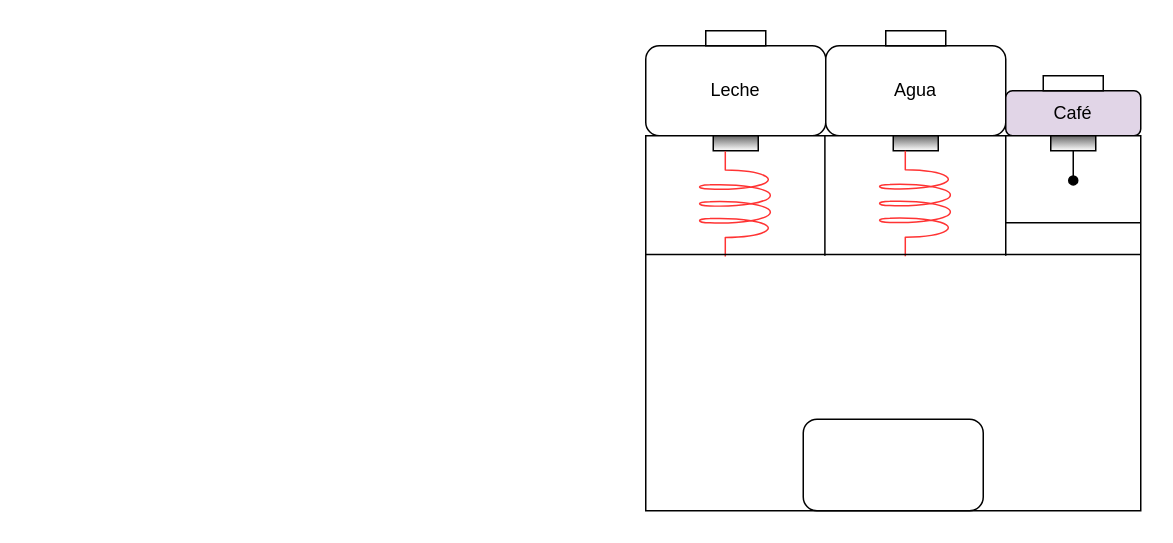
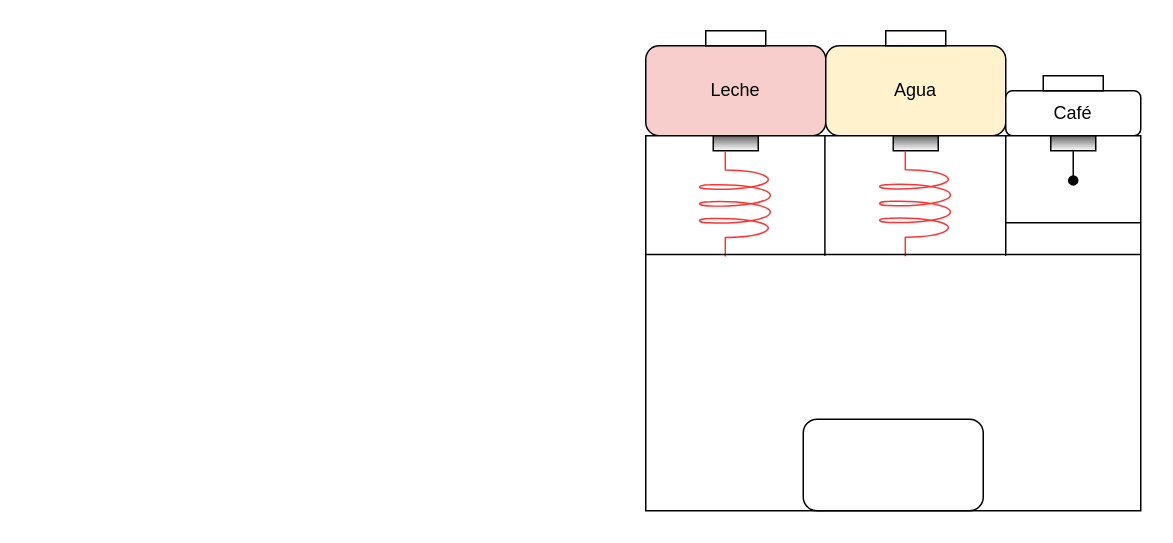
(736, 91) -> (736, 91)
(916, 91) -> (916, 91)
(1073, 113) -> (1073, 113)
